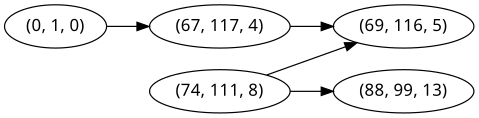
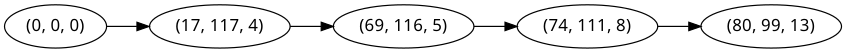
(56, 26) -> (56, 26)
(220, 26) -> (220, 26)
(306, 61) -> (489, 26)
(404, 91) -> (771, 26)
